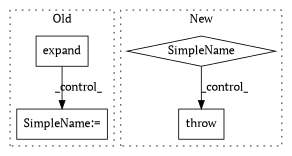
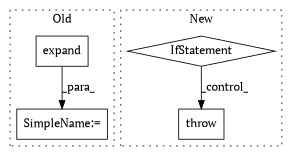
(201, 51) -> (201, 51)
(79, 88) -> (79, 88)
